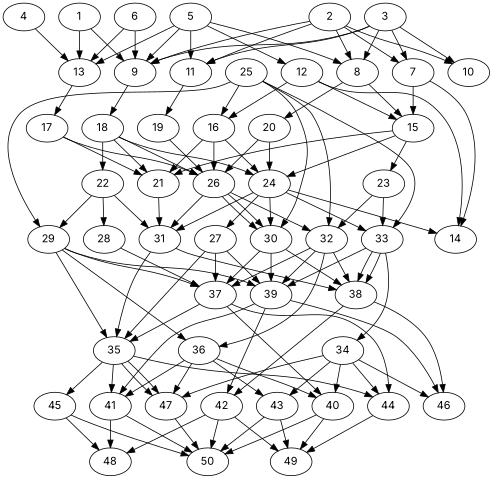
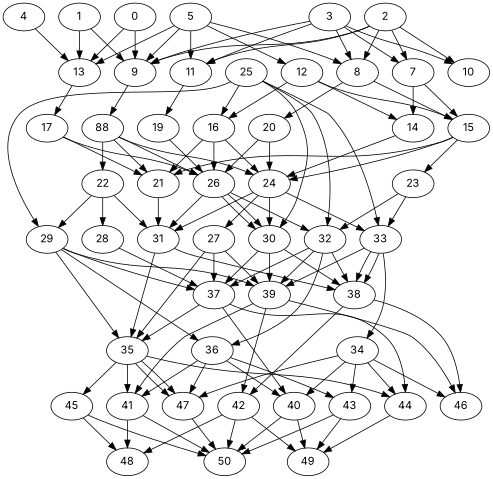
(135, 17) -> (135, 17)
(103, 128) -> (103, 128)
(362, 211) -> (360, 149)
